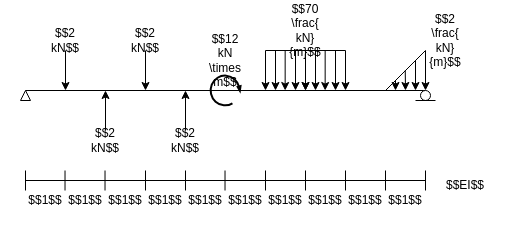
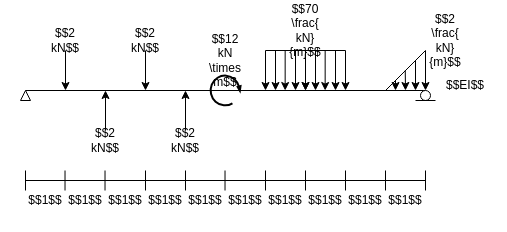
(466, 186) -> (466, 86)
